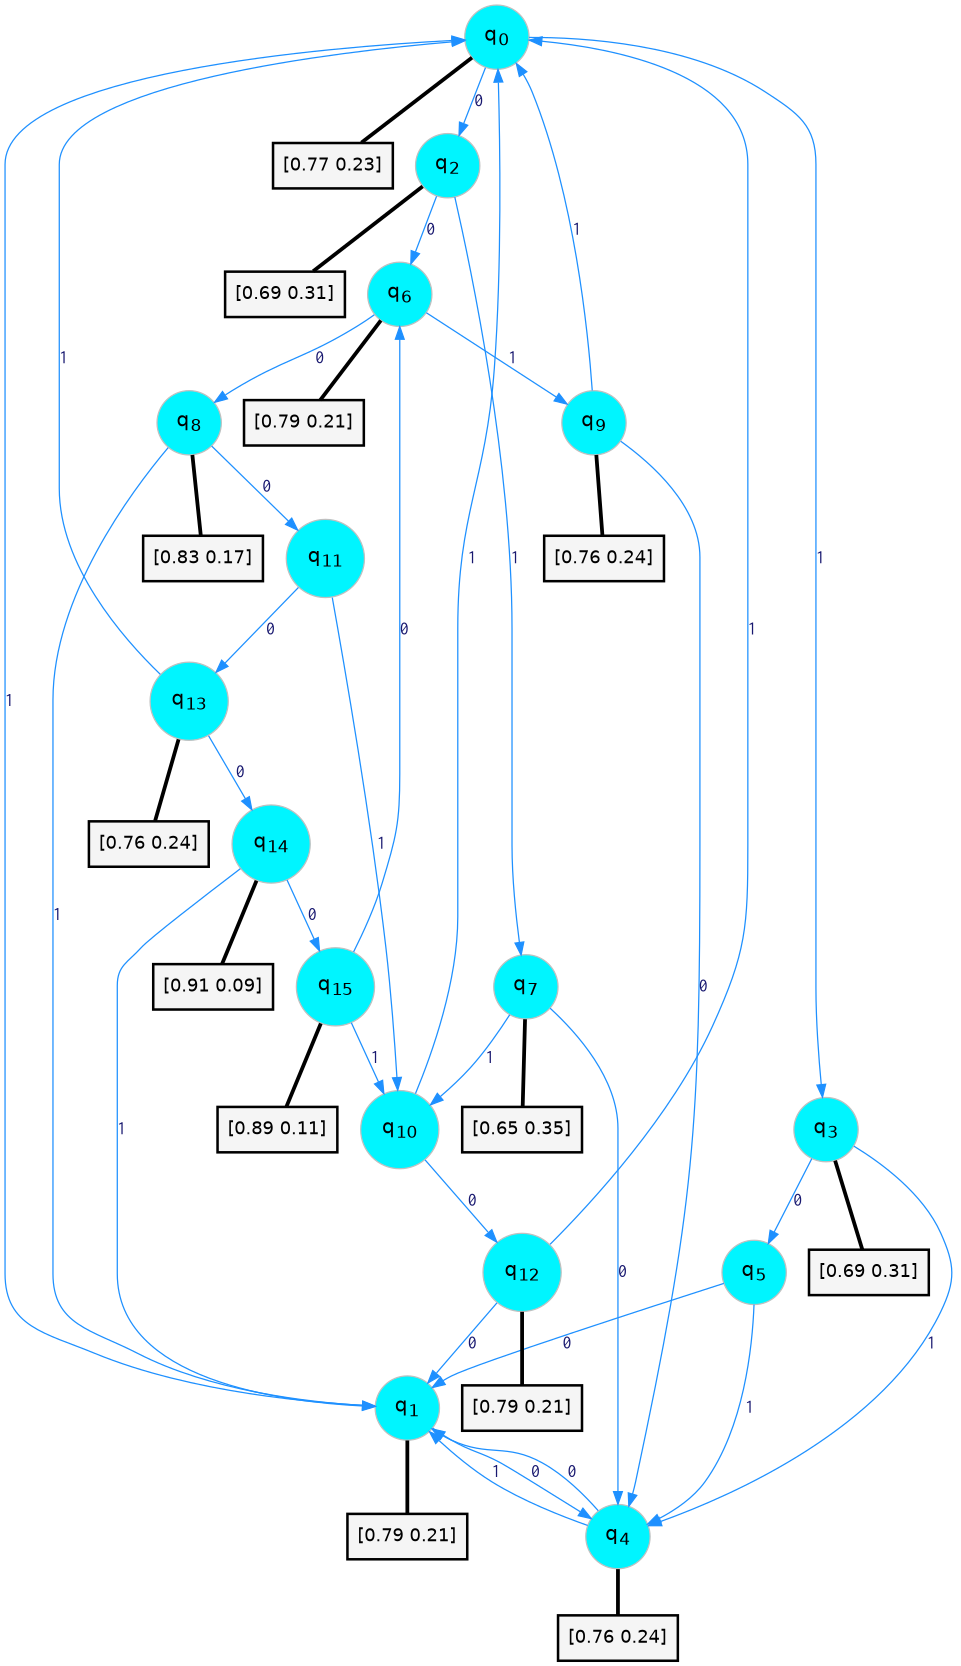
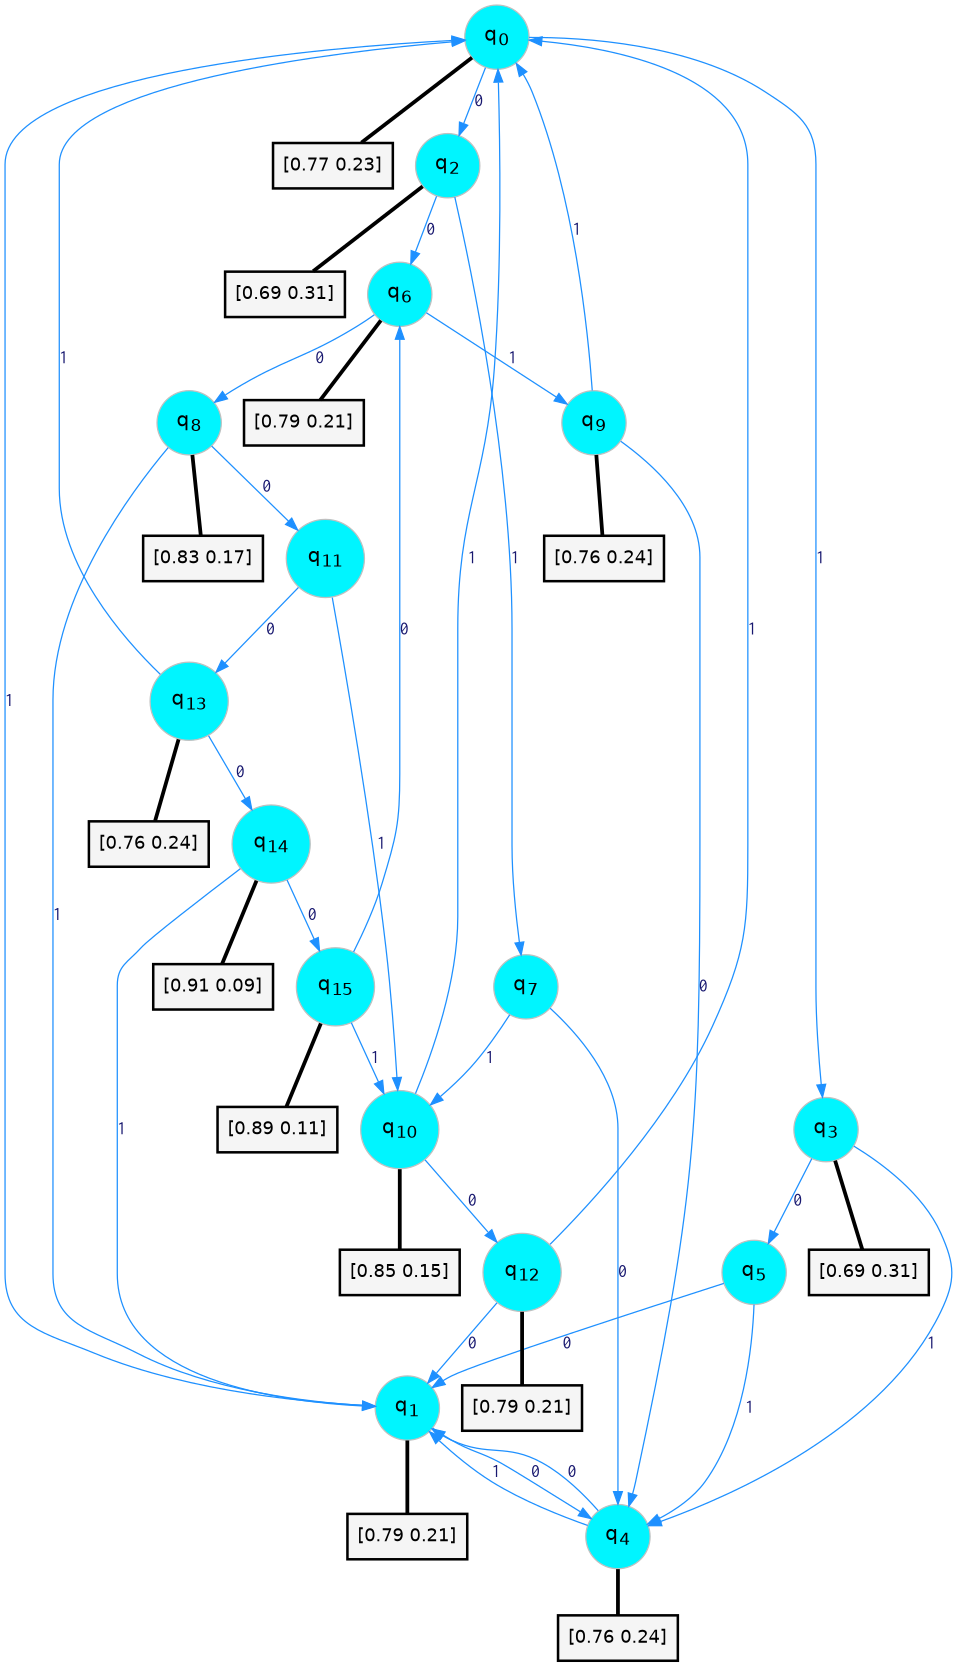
(522, 1130) -> none
none -> (400, 1272)
